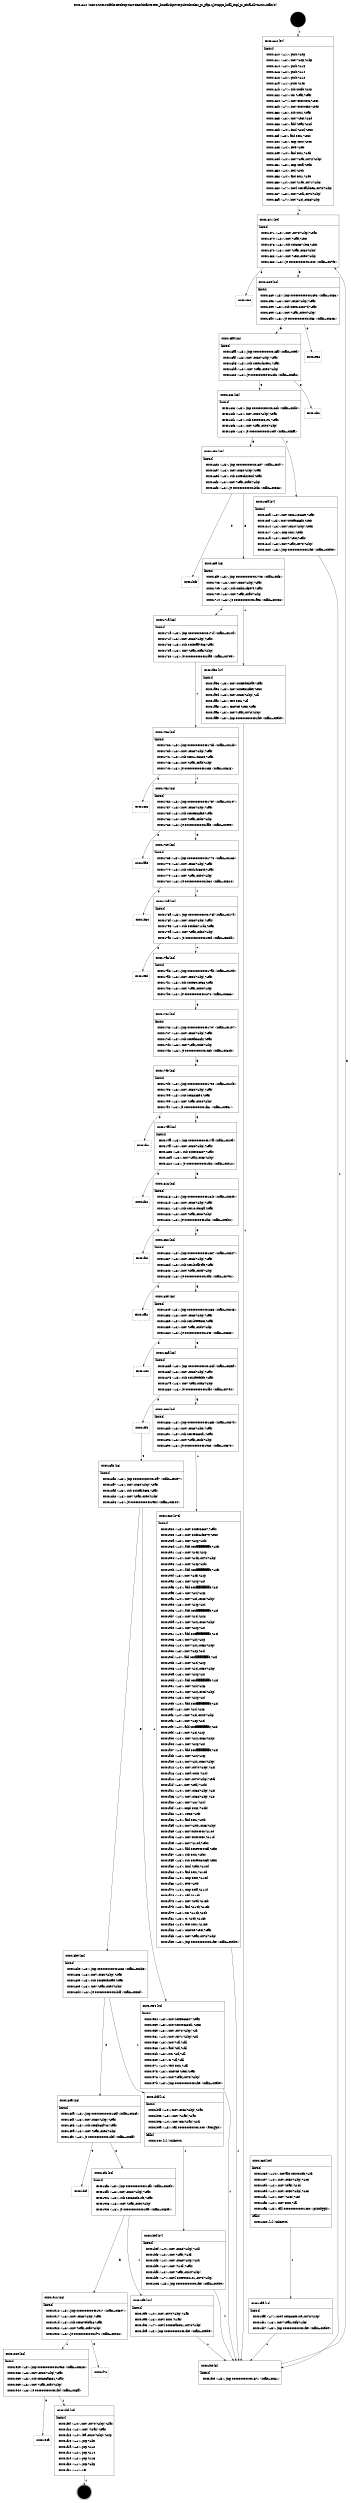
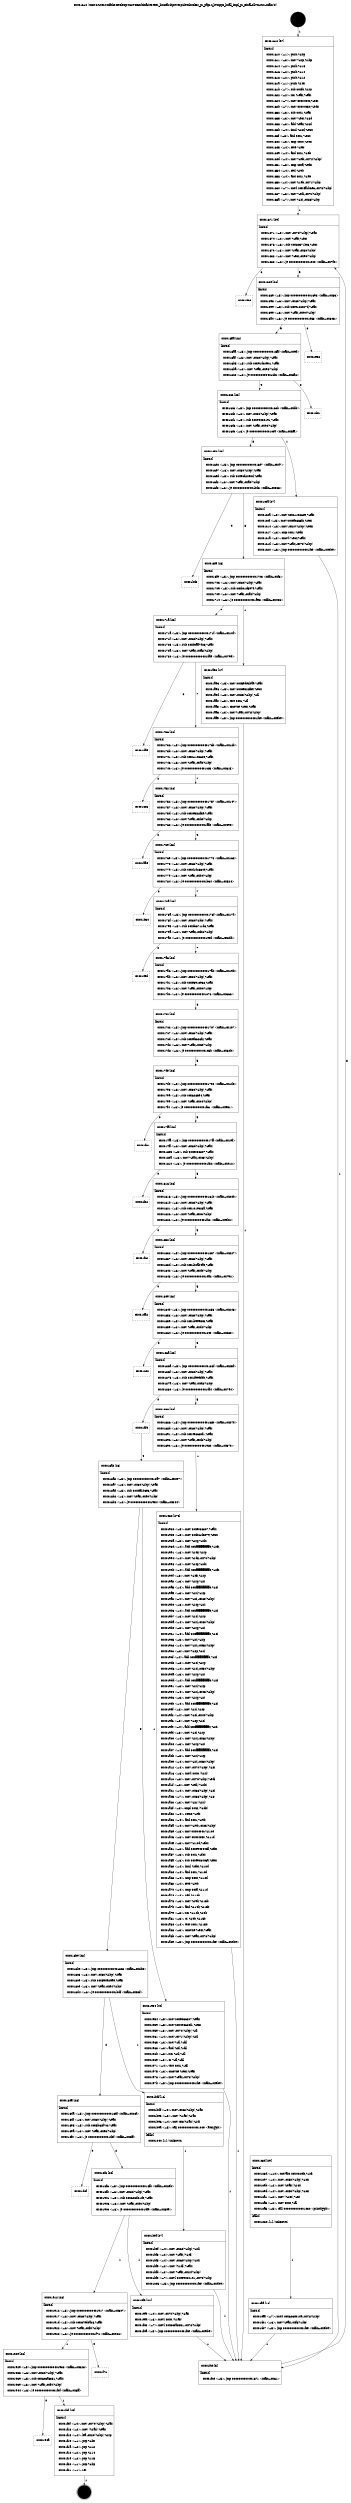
none -> (141, 751)
(119, 2260) -> (119, 2260)
